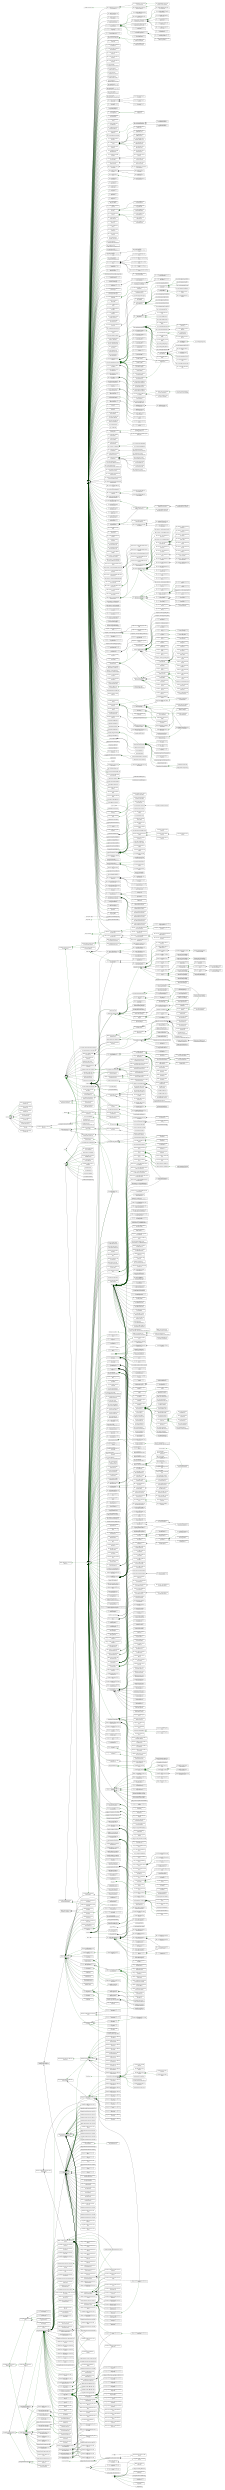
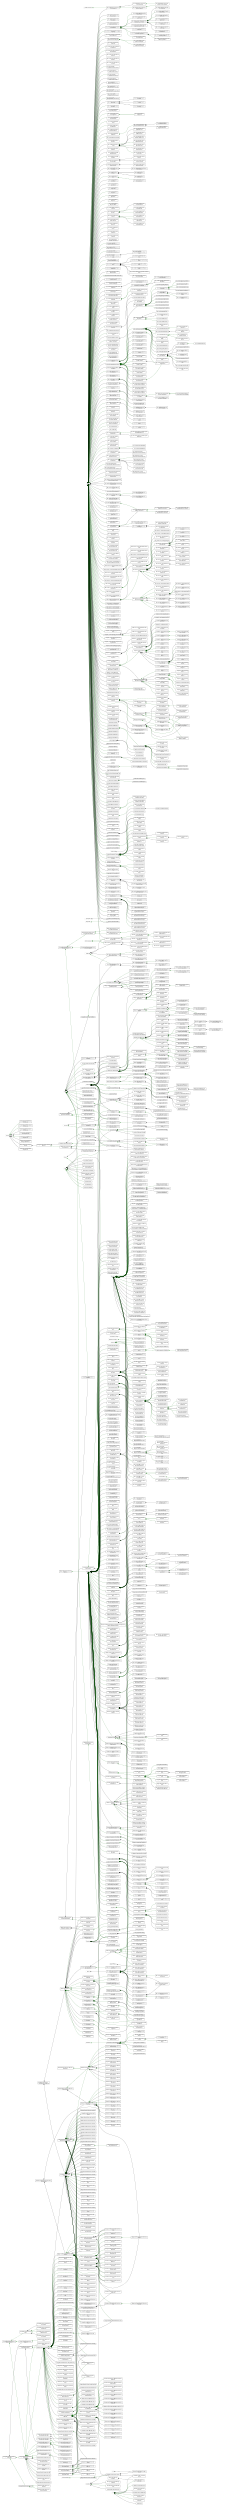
(88, 2404) -> none
(88, 2408) -> none
